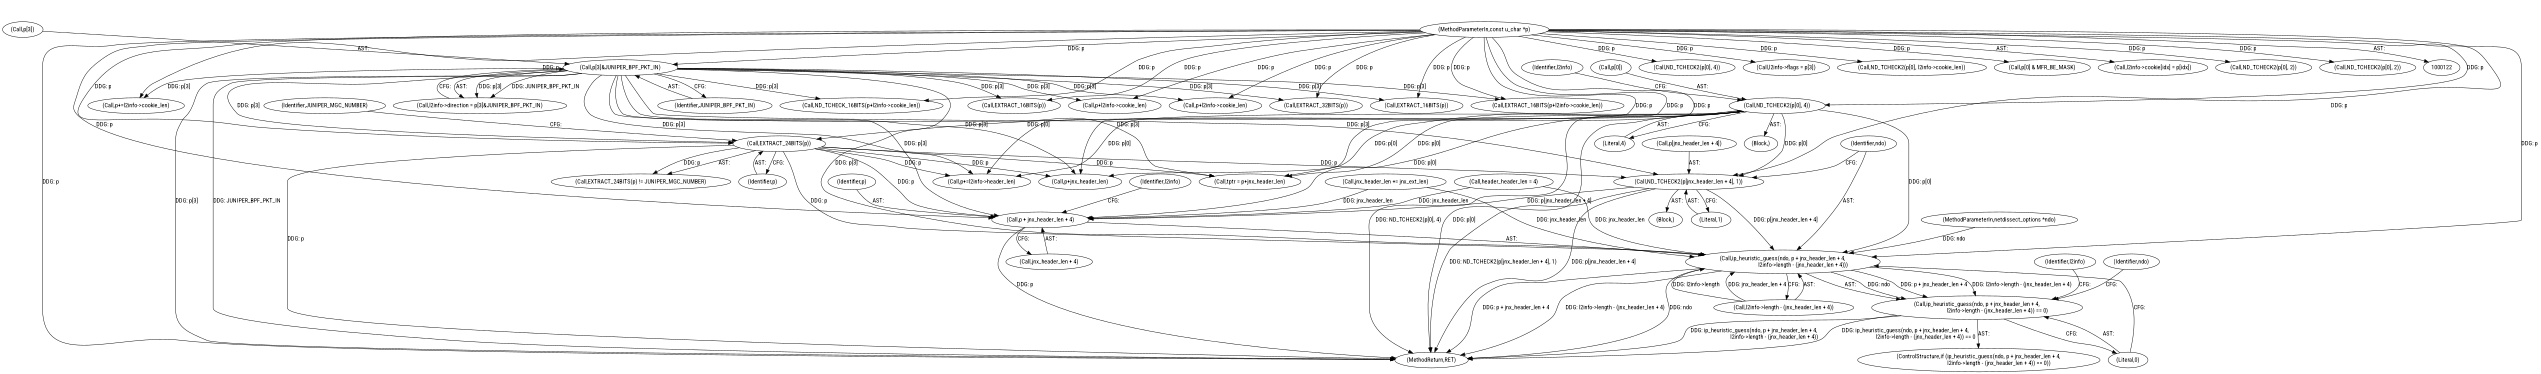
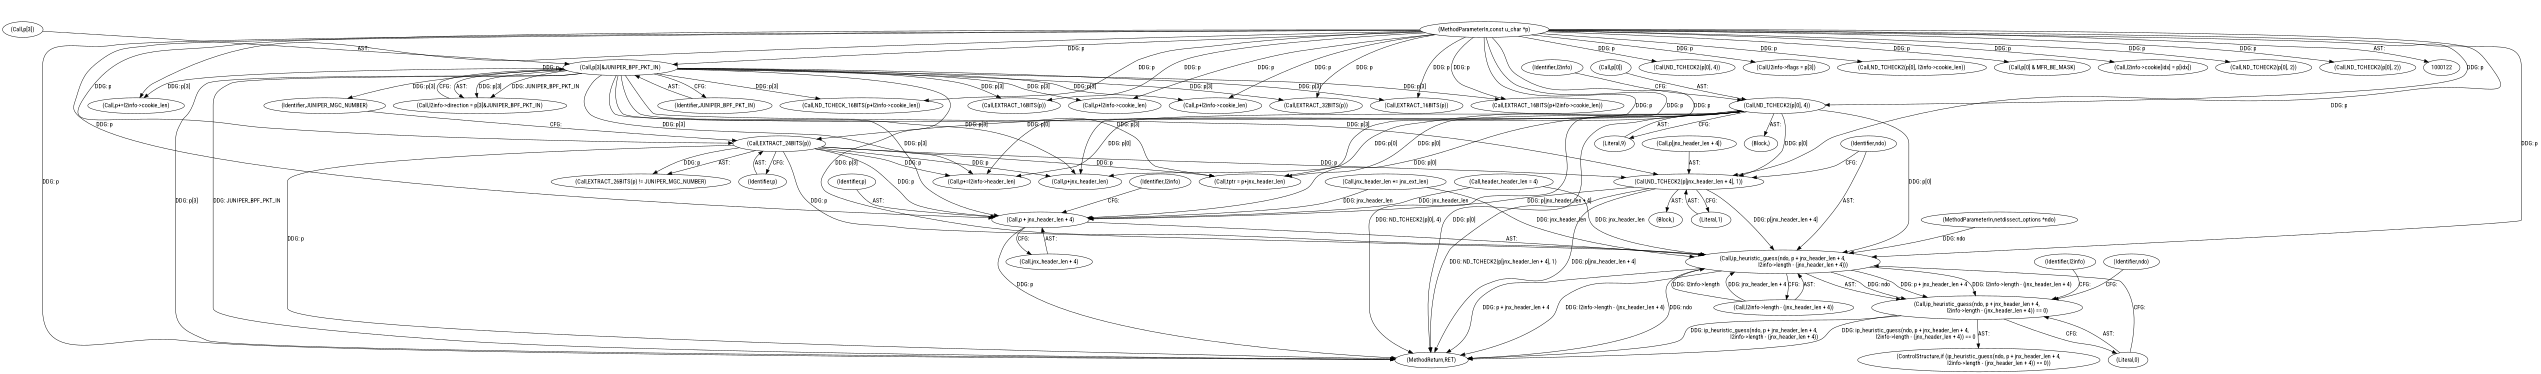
(2003, 49) -> (2003, 49)
(300, 125) -> (436, 80)
(1614, 144) -> (1614, 144)
(641, 182) -> (641, 182)
